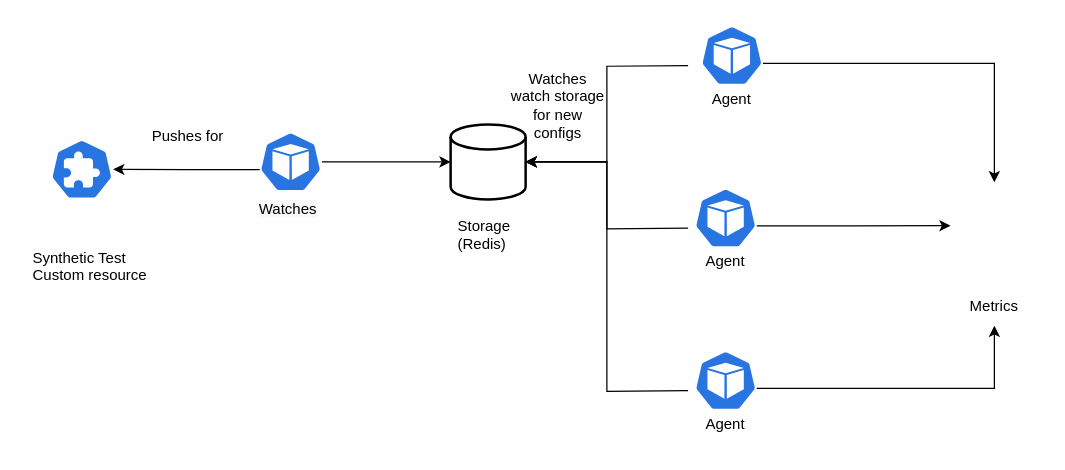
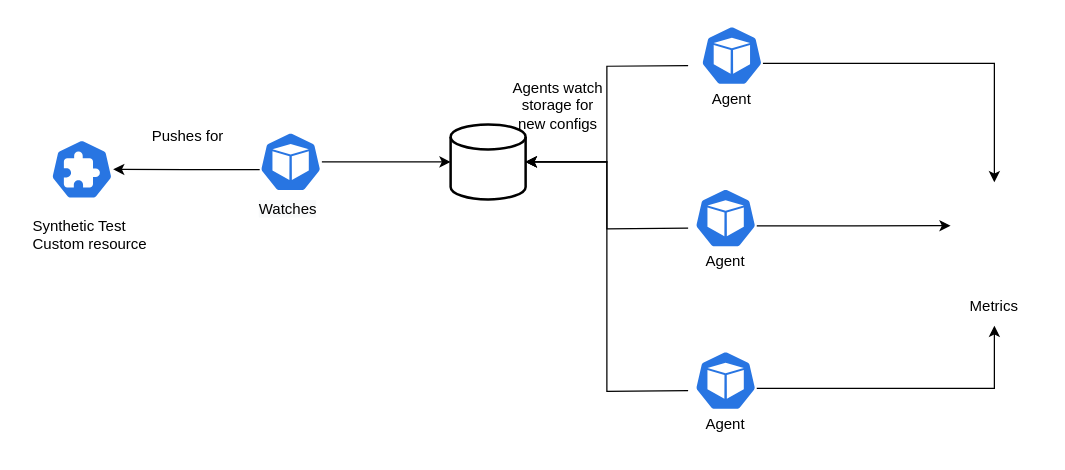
(558, 106) -> (558, 106)
(488, 228) -> none
(101, 259) -> (101, 228)
